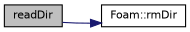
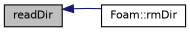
(76, 23) -> (88, 8)
